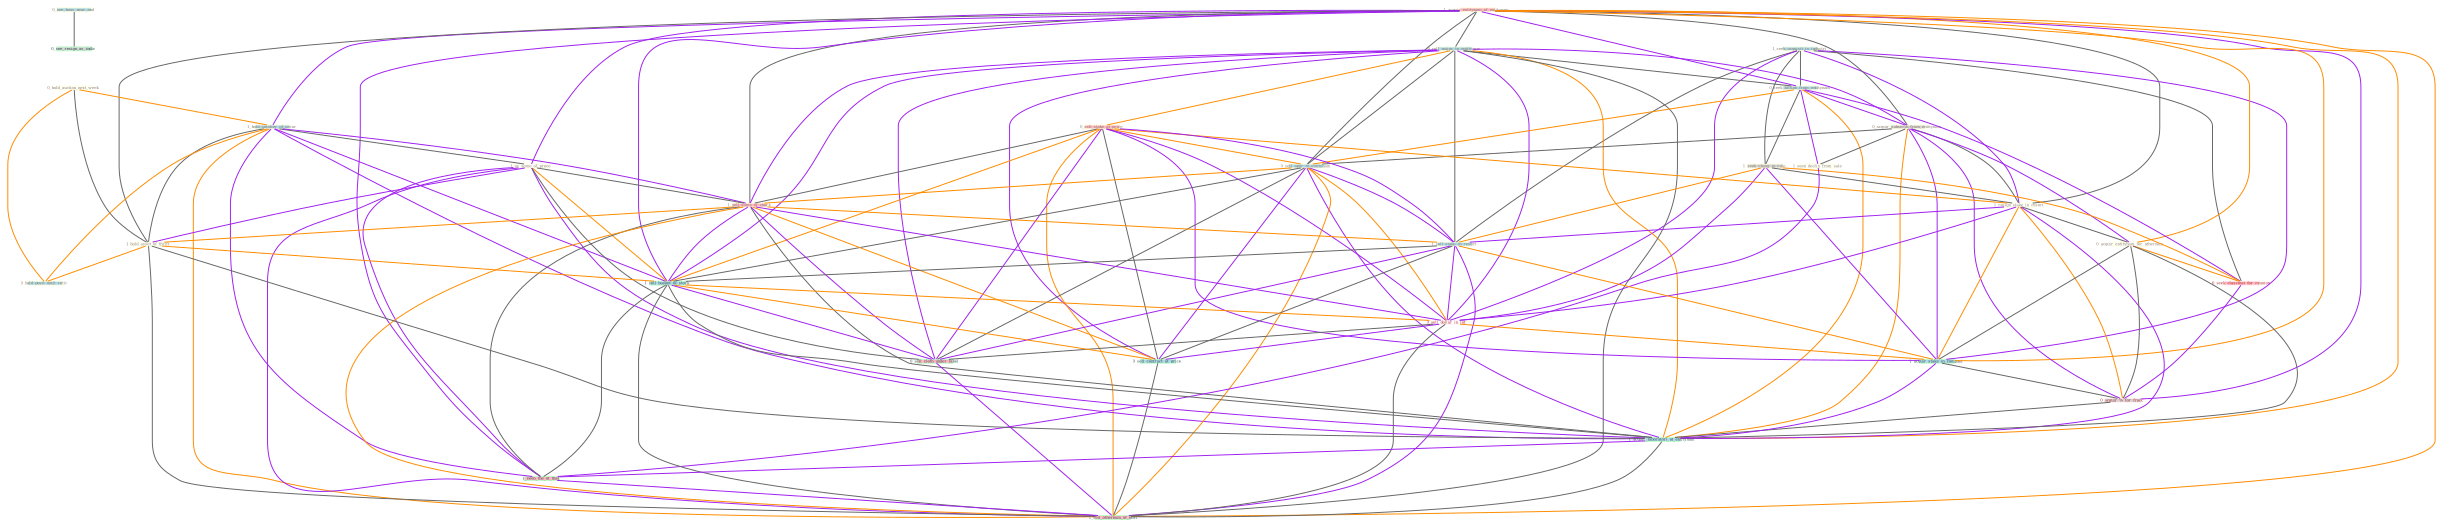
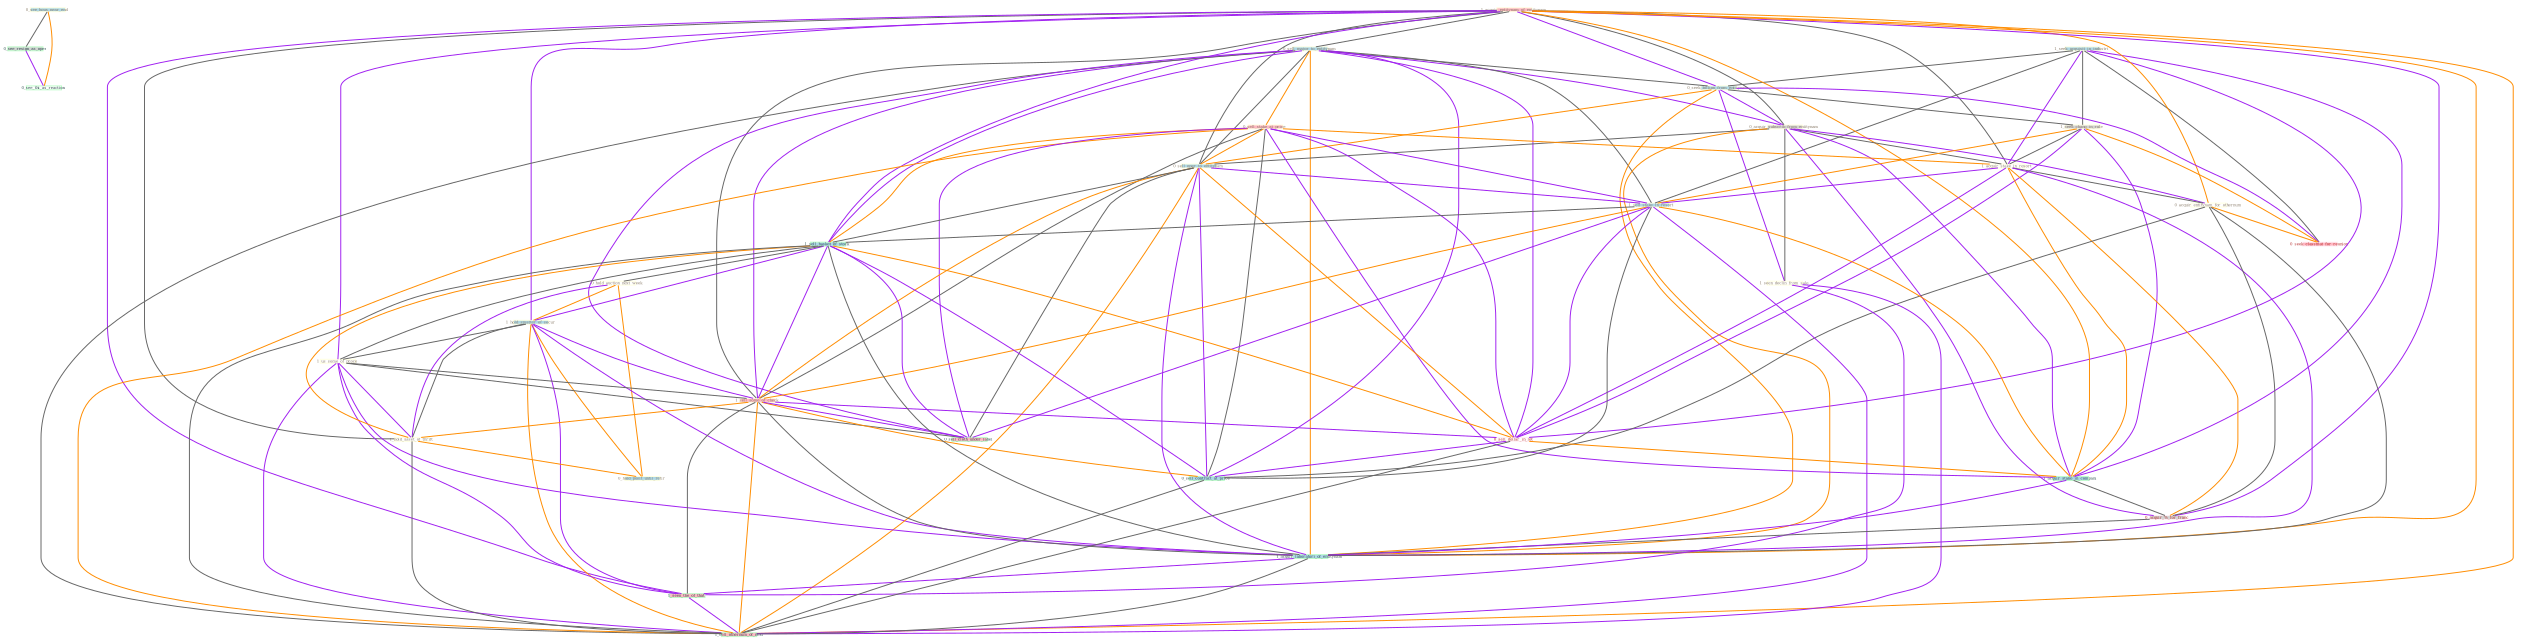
(74, 49) -> (25, 49)
none -> (44, 88)
(91, 176) -> (479, 325)
(2019, 205) -> (2007, 166)
(599, 225) -> (563, 287)
(2034, 303) -> (1726, 388)
(913, 322) -> (1031, 361)
(2197, 339) -> none
(1179, 343) -> none
(601, 378) -> (708, 266)
(886, 422) -> none
(1024, 439) -> (1544, 623)
